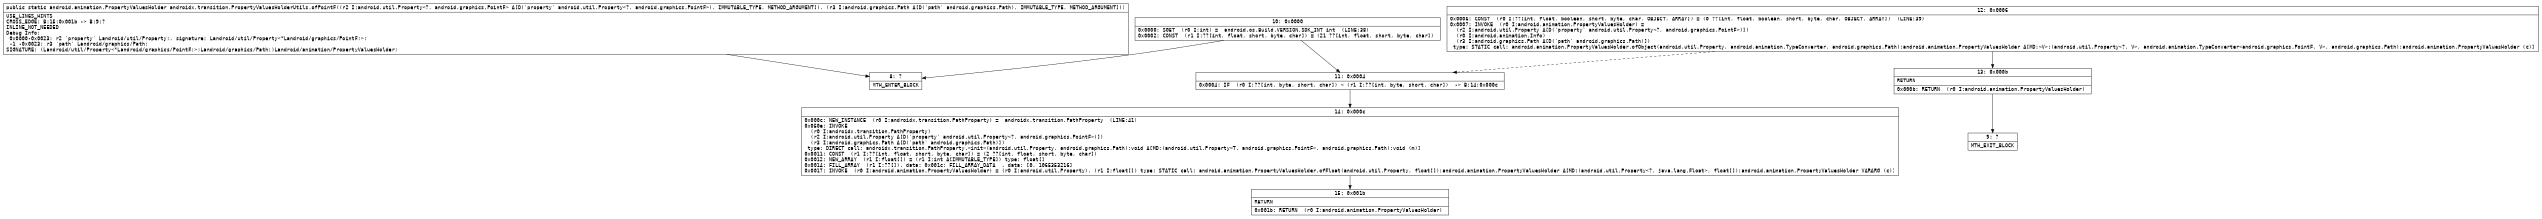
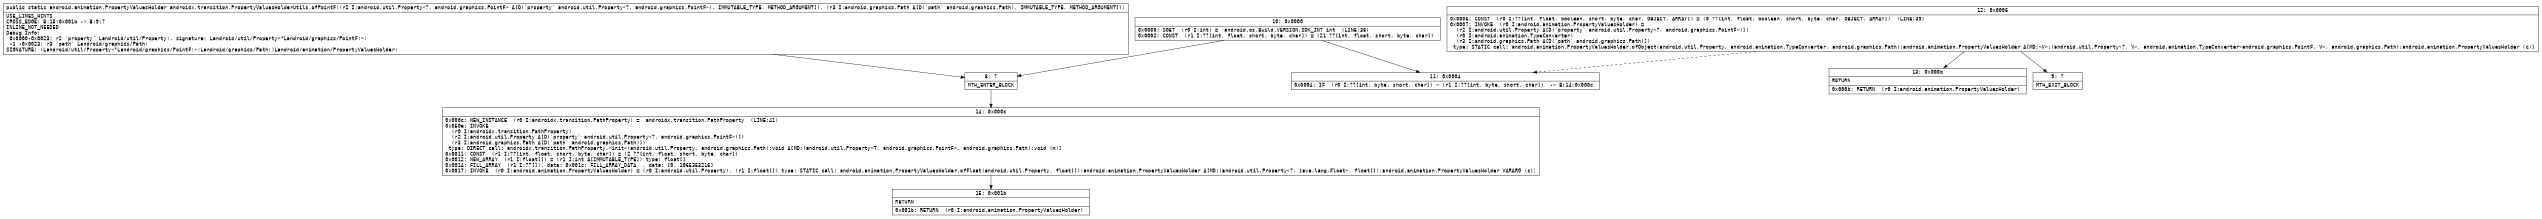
(1498, 36) -> (1512, 36)
(1350, 97) -> (991, 97)
(1993, 112) -> (2032, 61)
